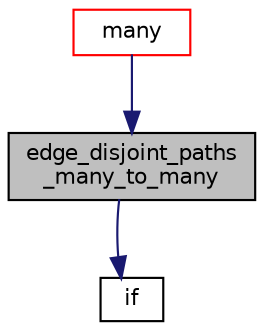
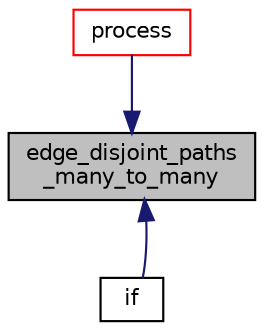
(132, 32) -> (132, 32)
(117, 228) -> (146, 250)
